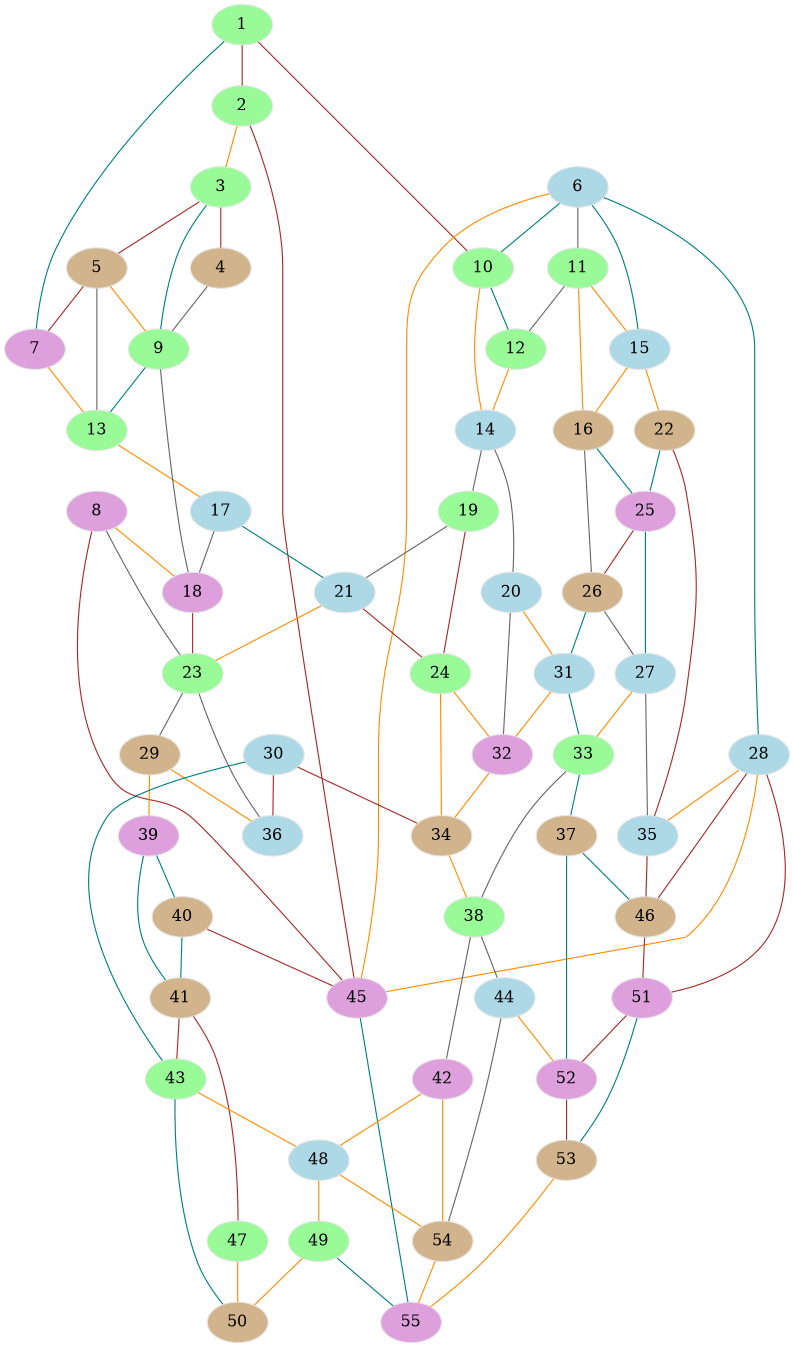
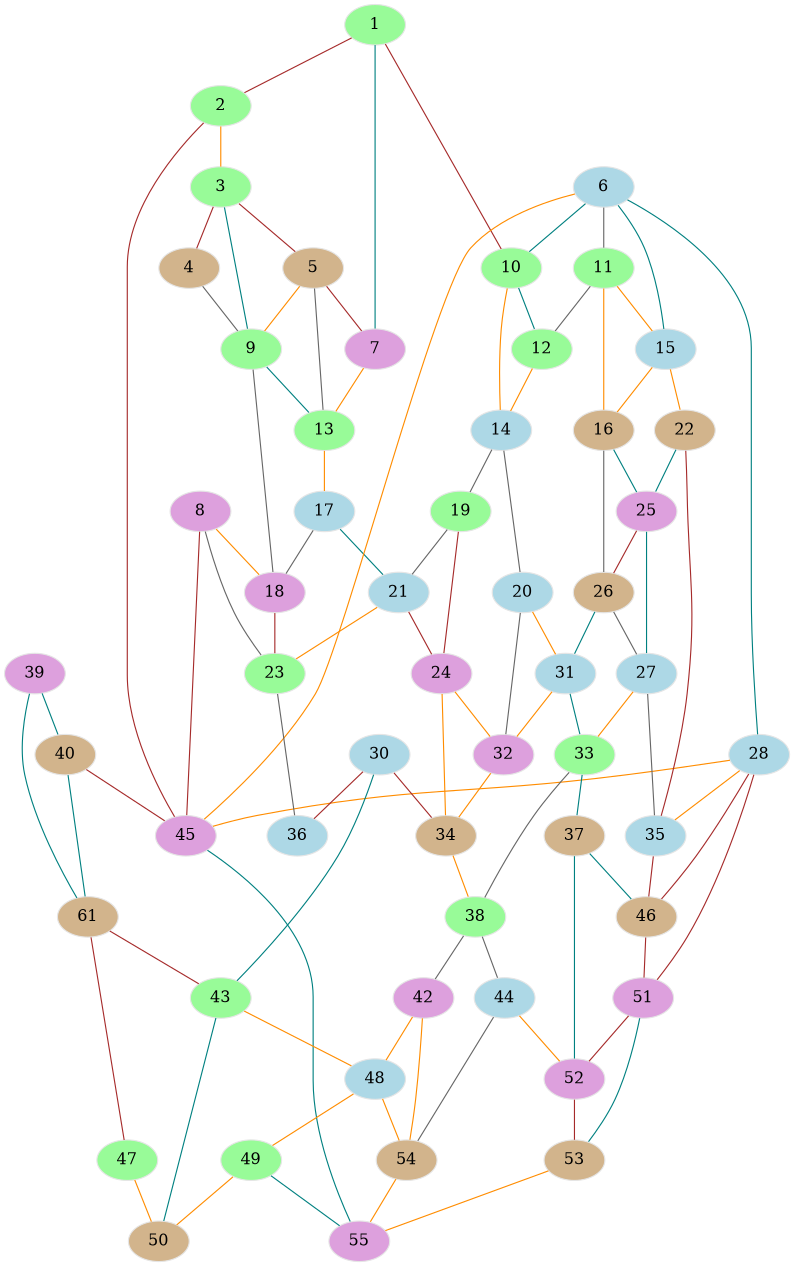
(440, 674) -> (442, 674)
(150, 755) -> none
(180, 998) -> (88, 917)
